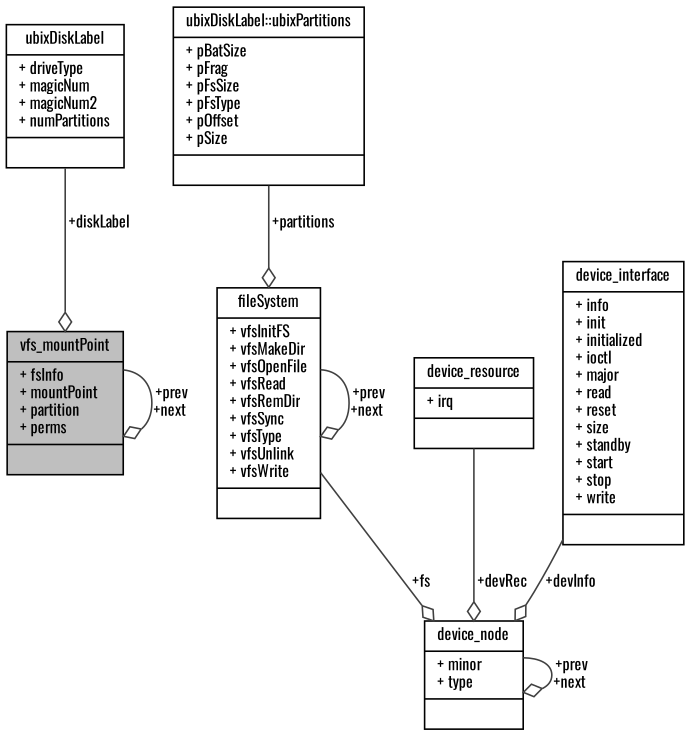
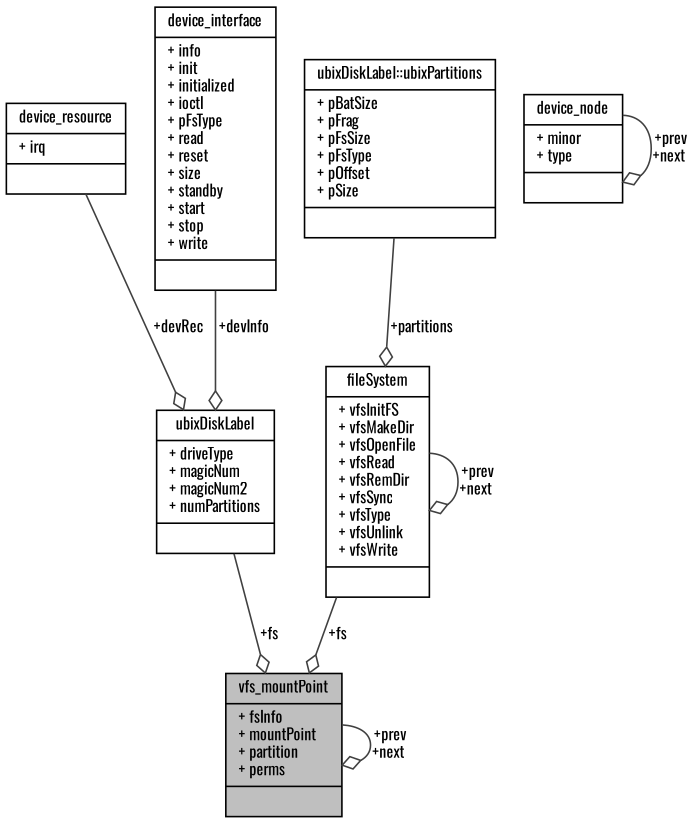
(98, 223) -> (268, 635)
(598, 376) -> (196, 122)
(474, 525) -> (131, 293)
(371, 539) -> (326, 626)
(545, 573) -> (215, 341)
